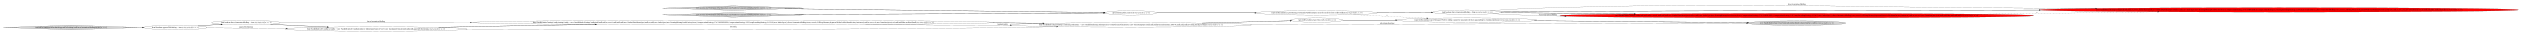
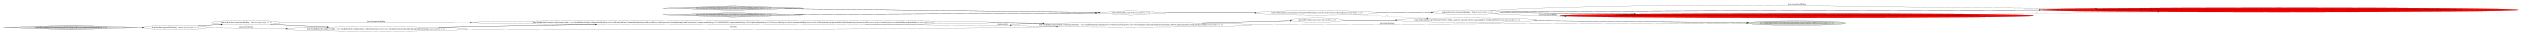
(1131, 13) -> (1131, 13)
